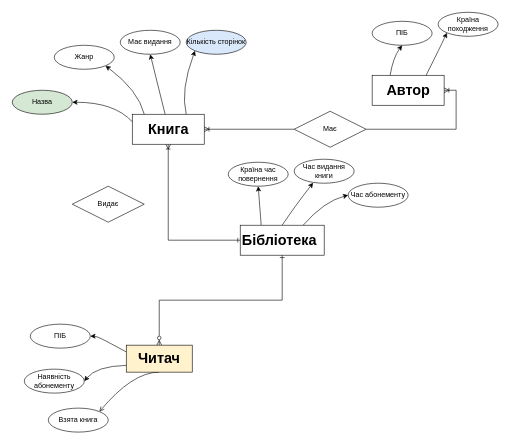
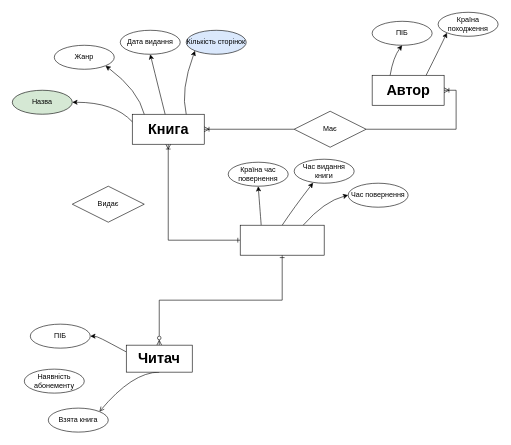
(150, 42) -> (150, 42)
(378, 195) -> (378, 195)
(279, 240) -> none
(159, 359) -> (159, 359)
(106, 368) -> none
